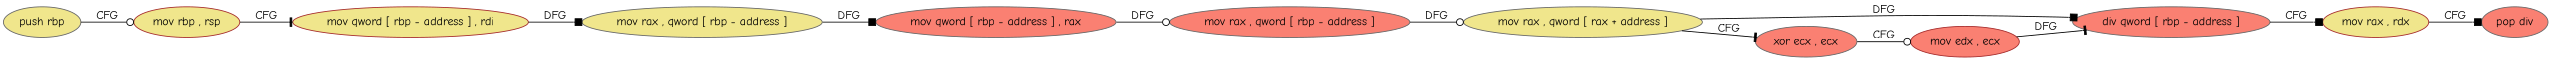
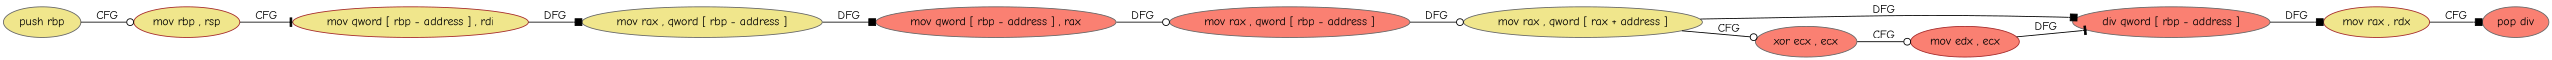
(2296, 16) -> (2297, 16)
(1717, 34) -> (1716, 34)
